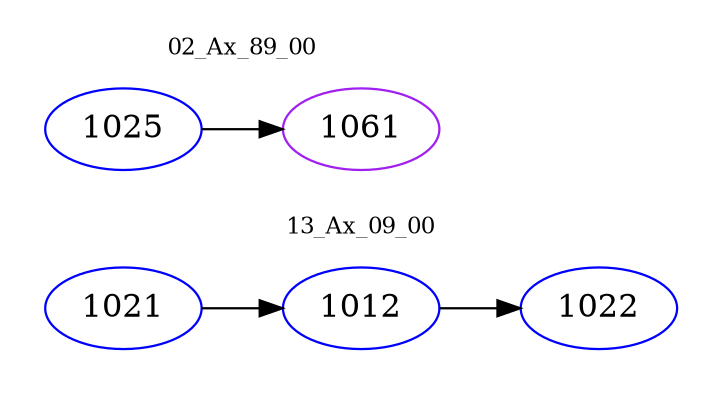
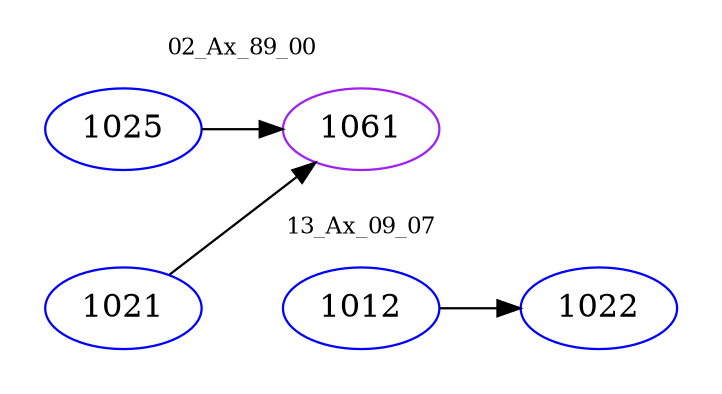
(361, 228) -> (361, 228)
(231, 308) -> (233, 226)
